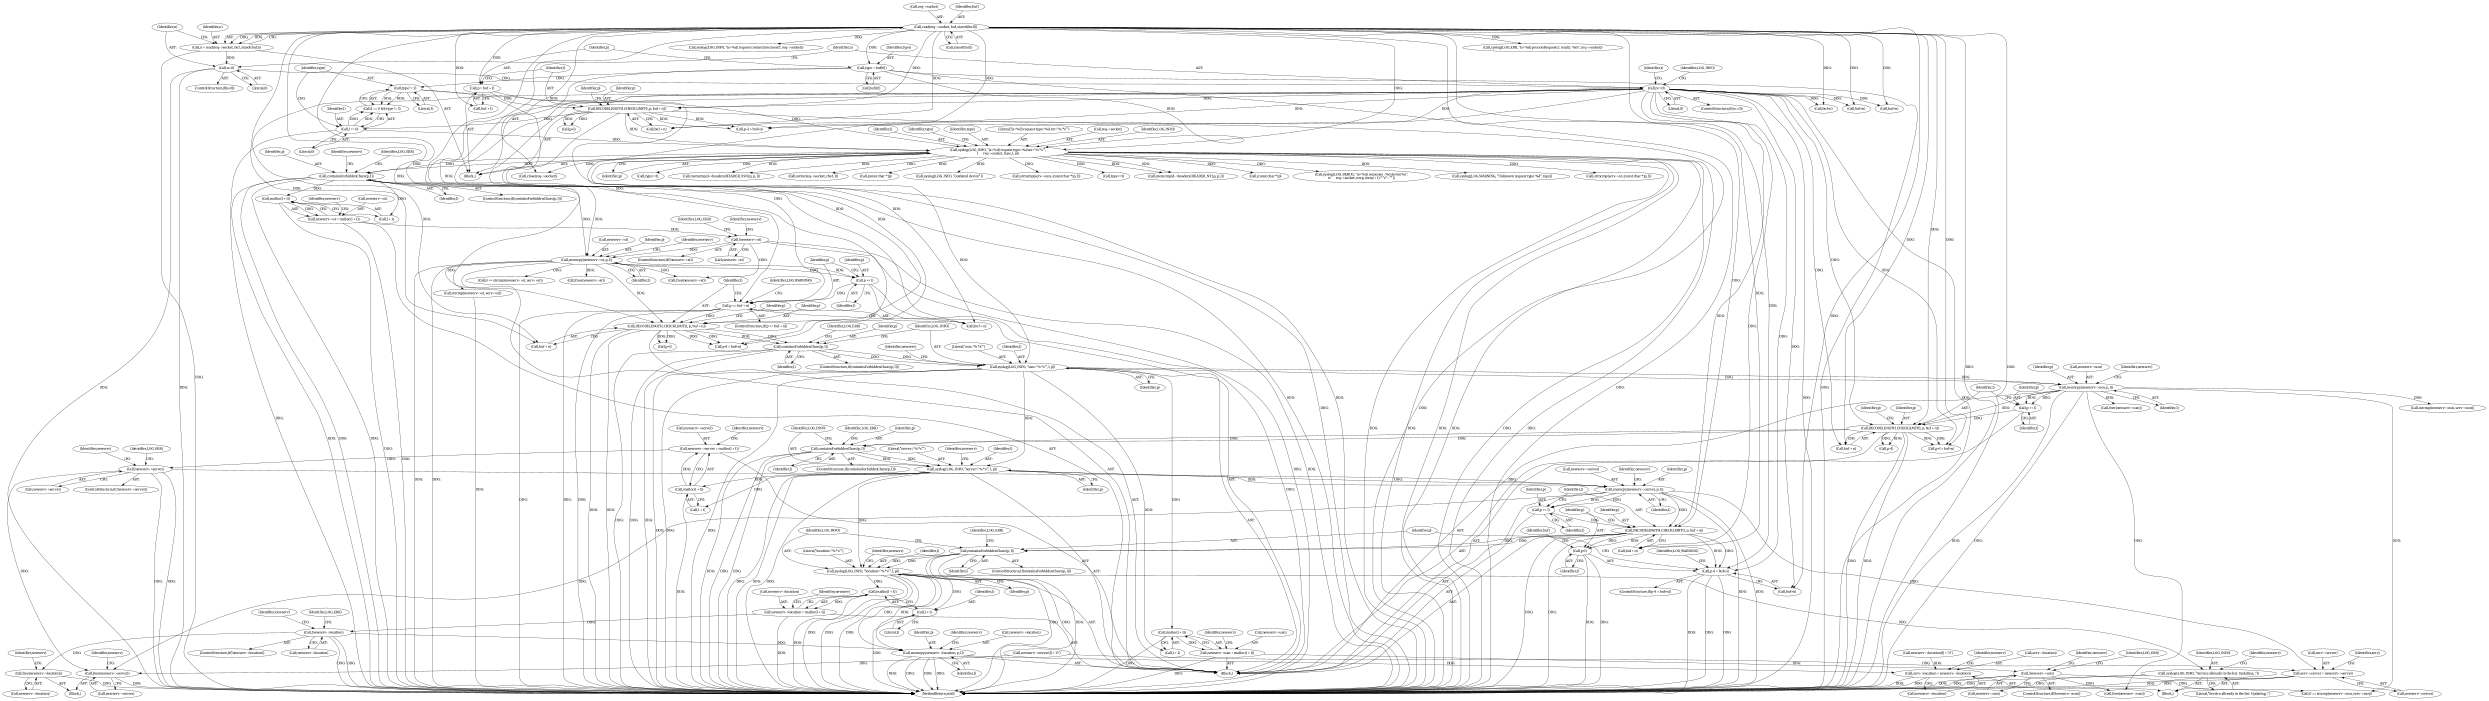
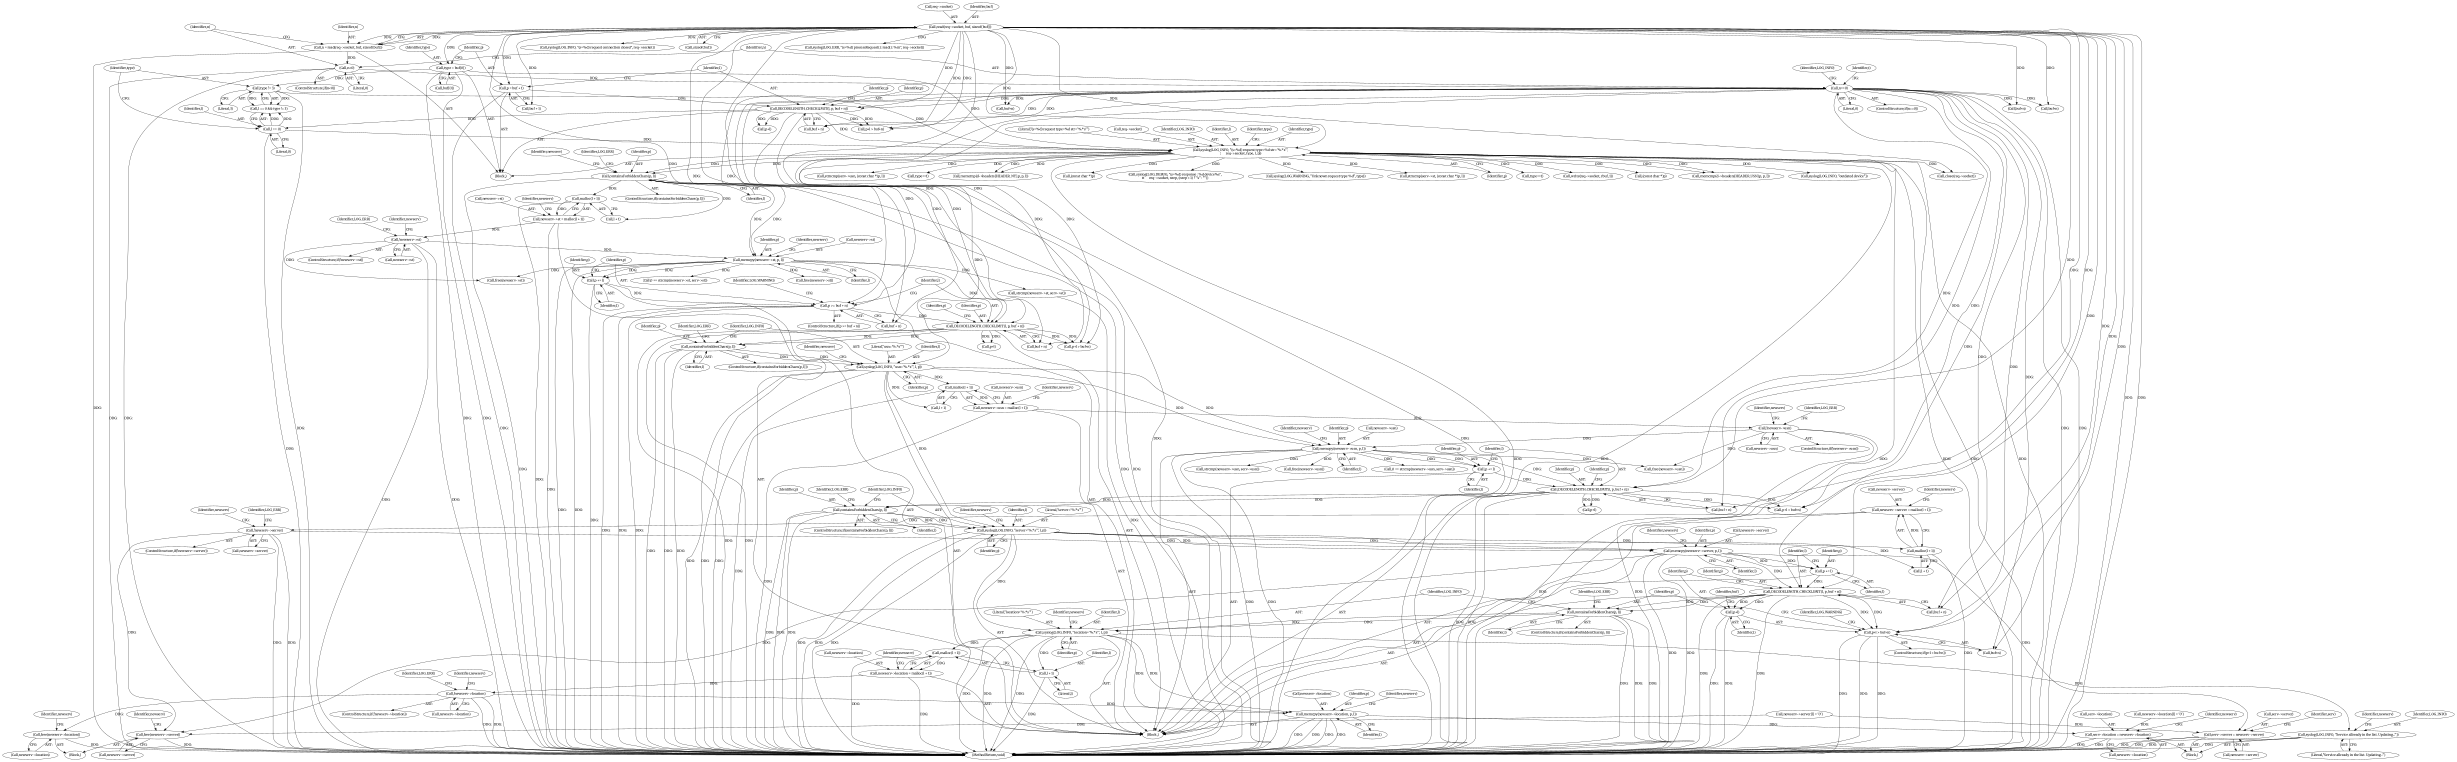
(2180, 686) -> (1564, 438)
